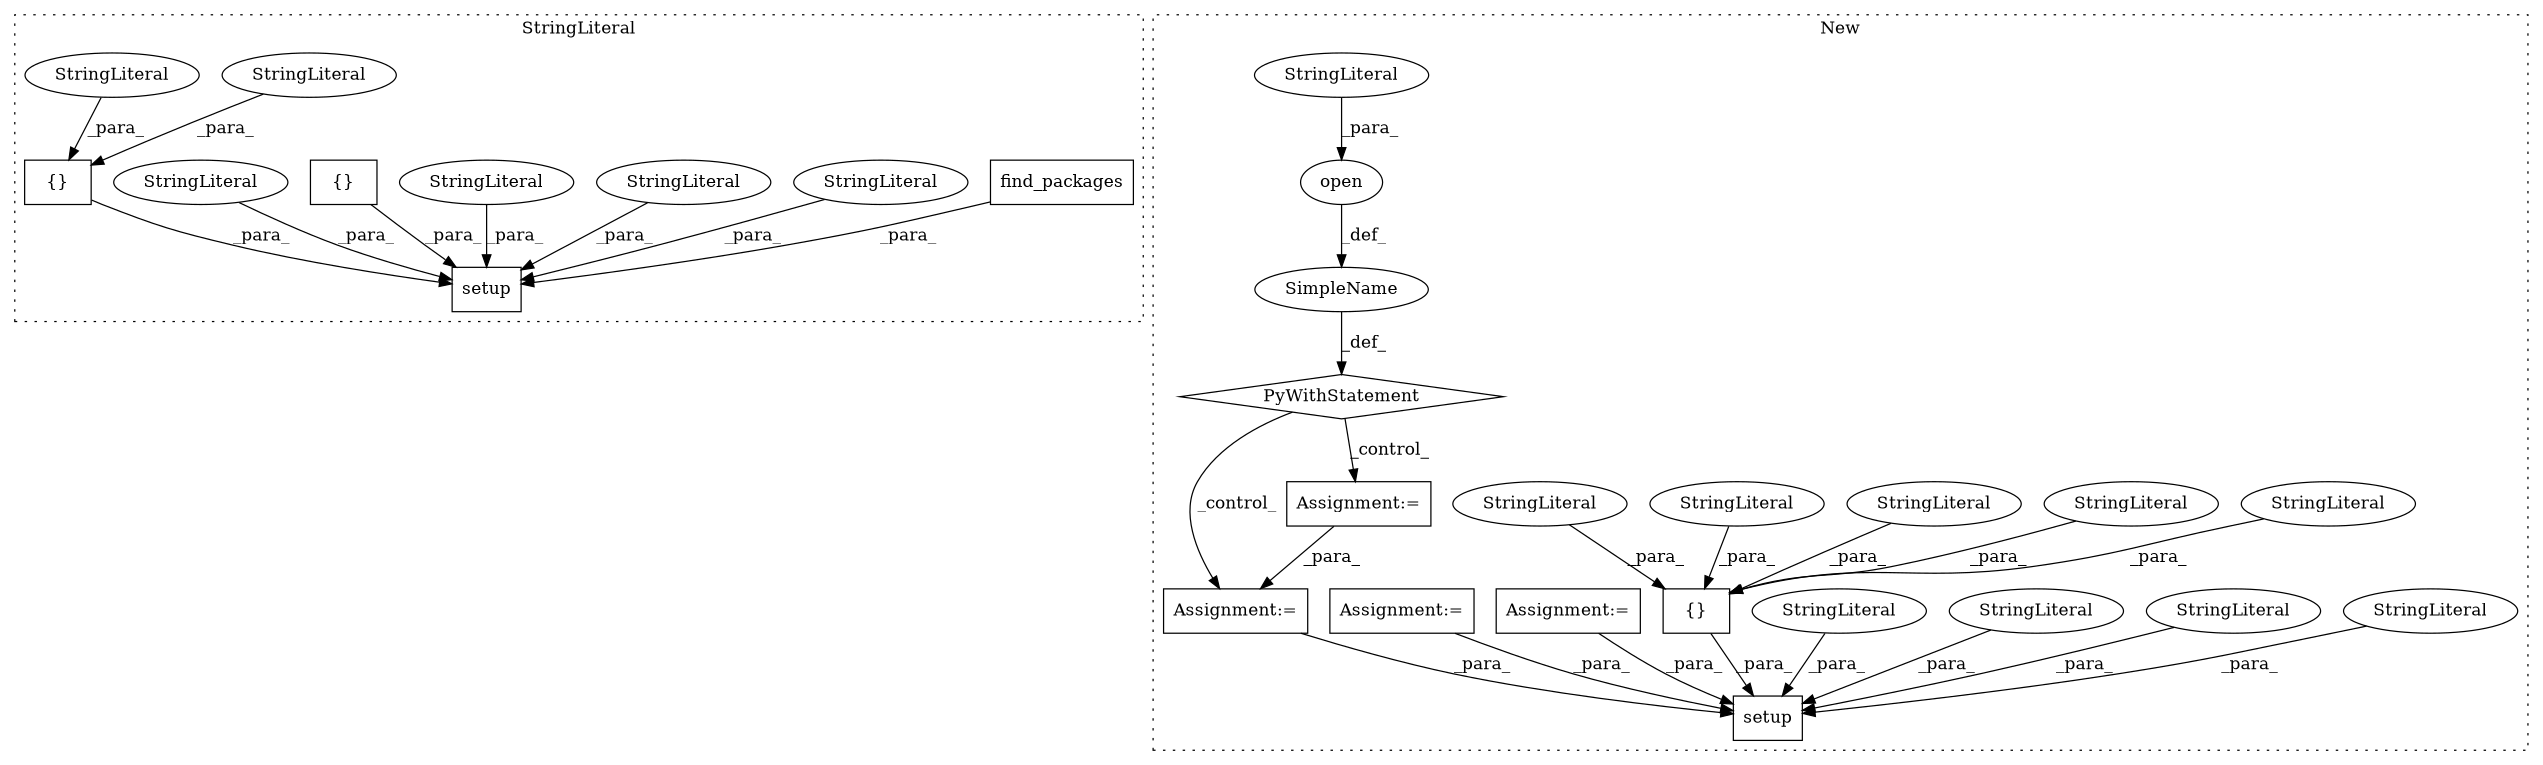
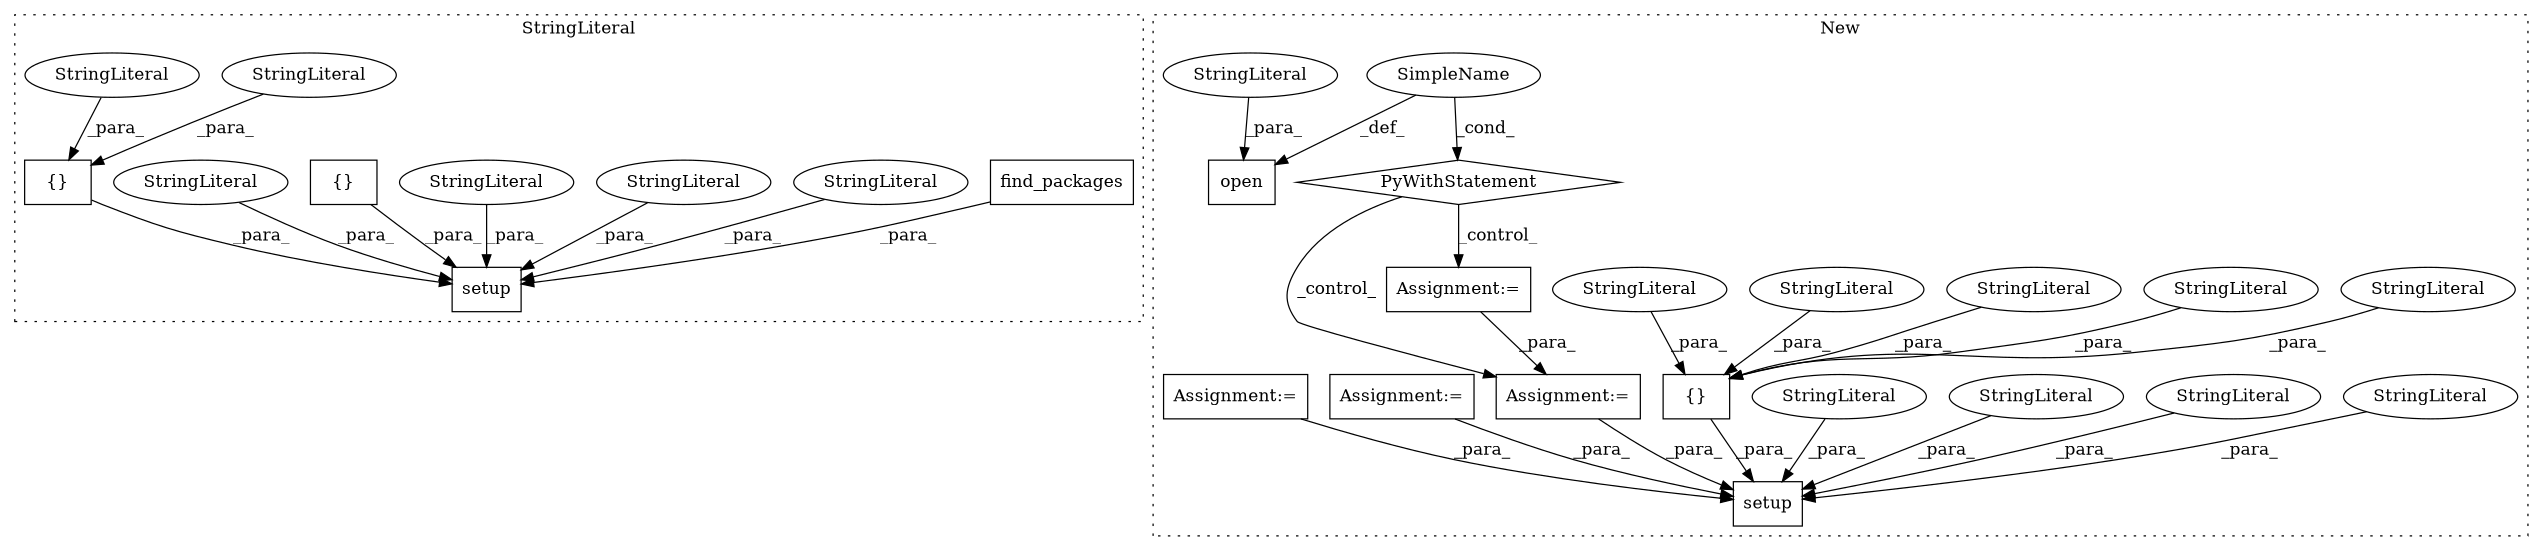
(1342, 182) -> (1242, 182)
(1342, 230) -> (1351, 127)
(1364, 343) -> (1486, 129)
